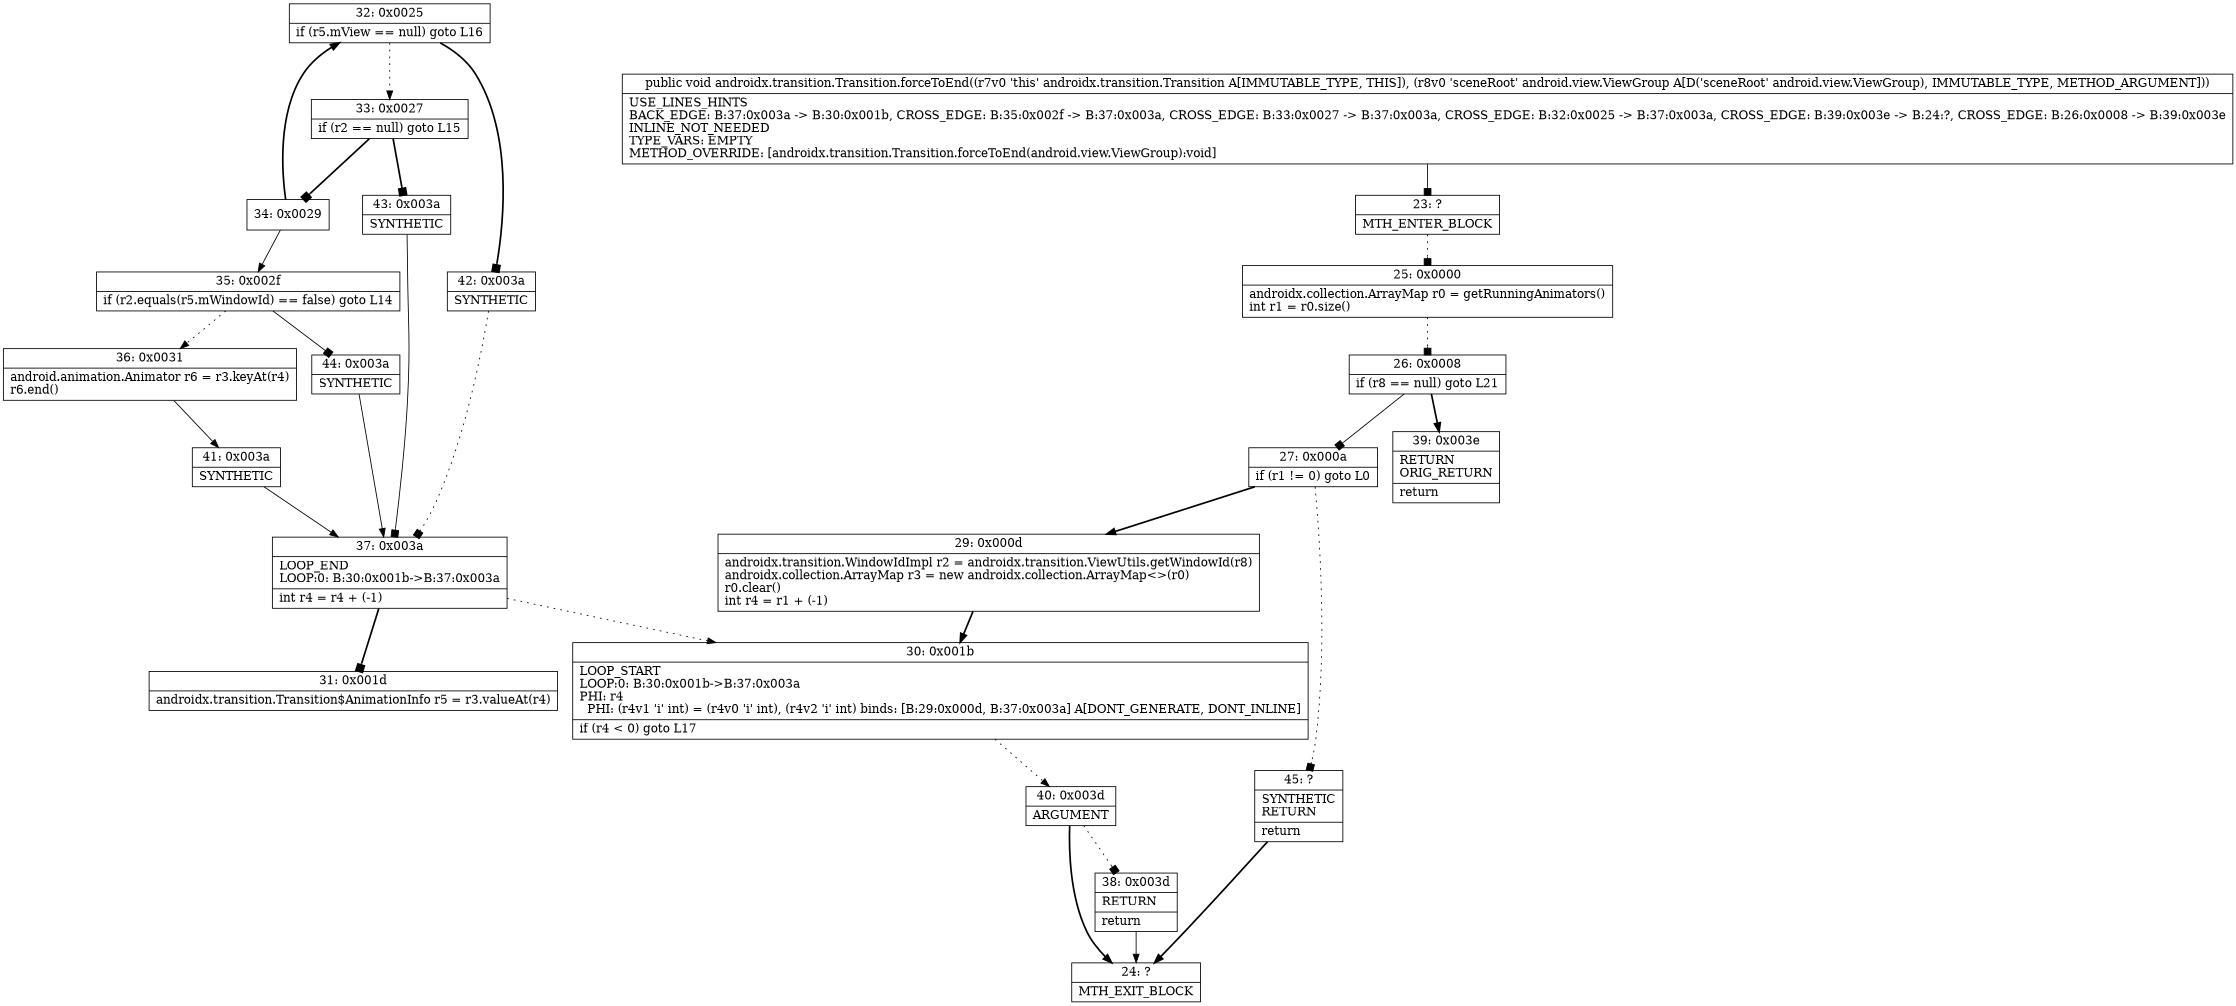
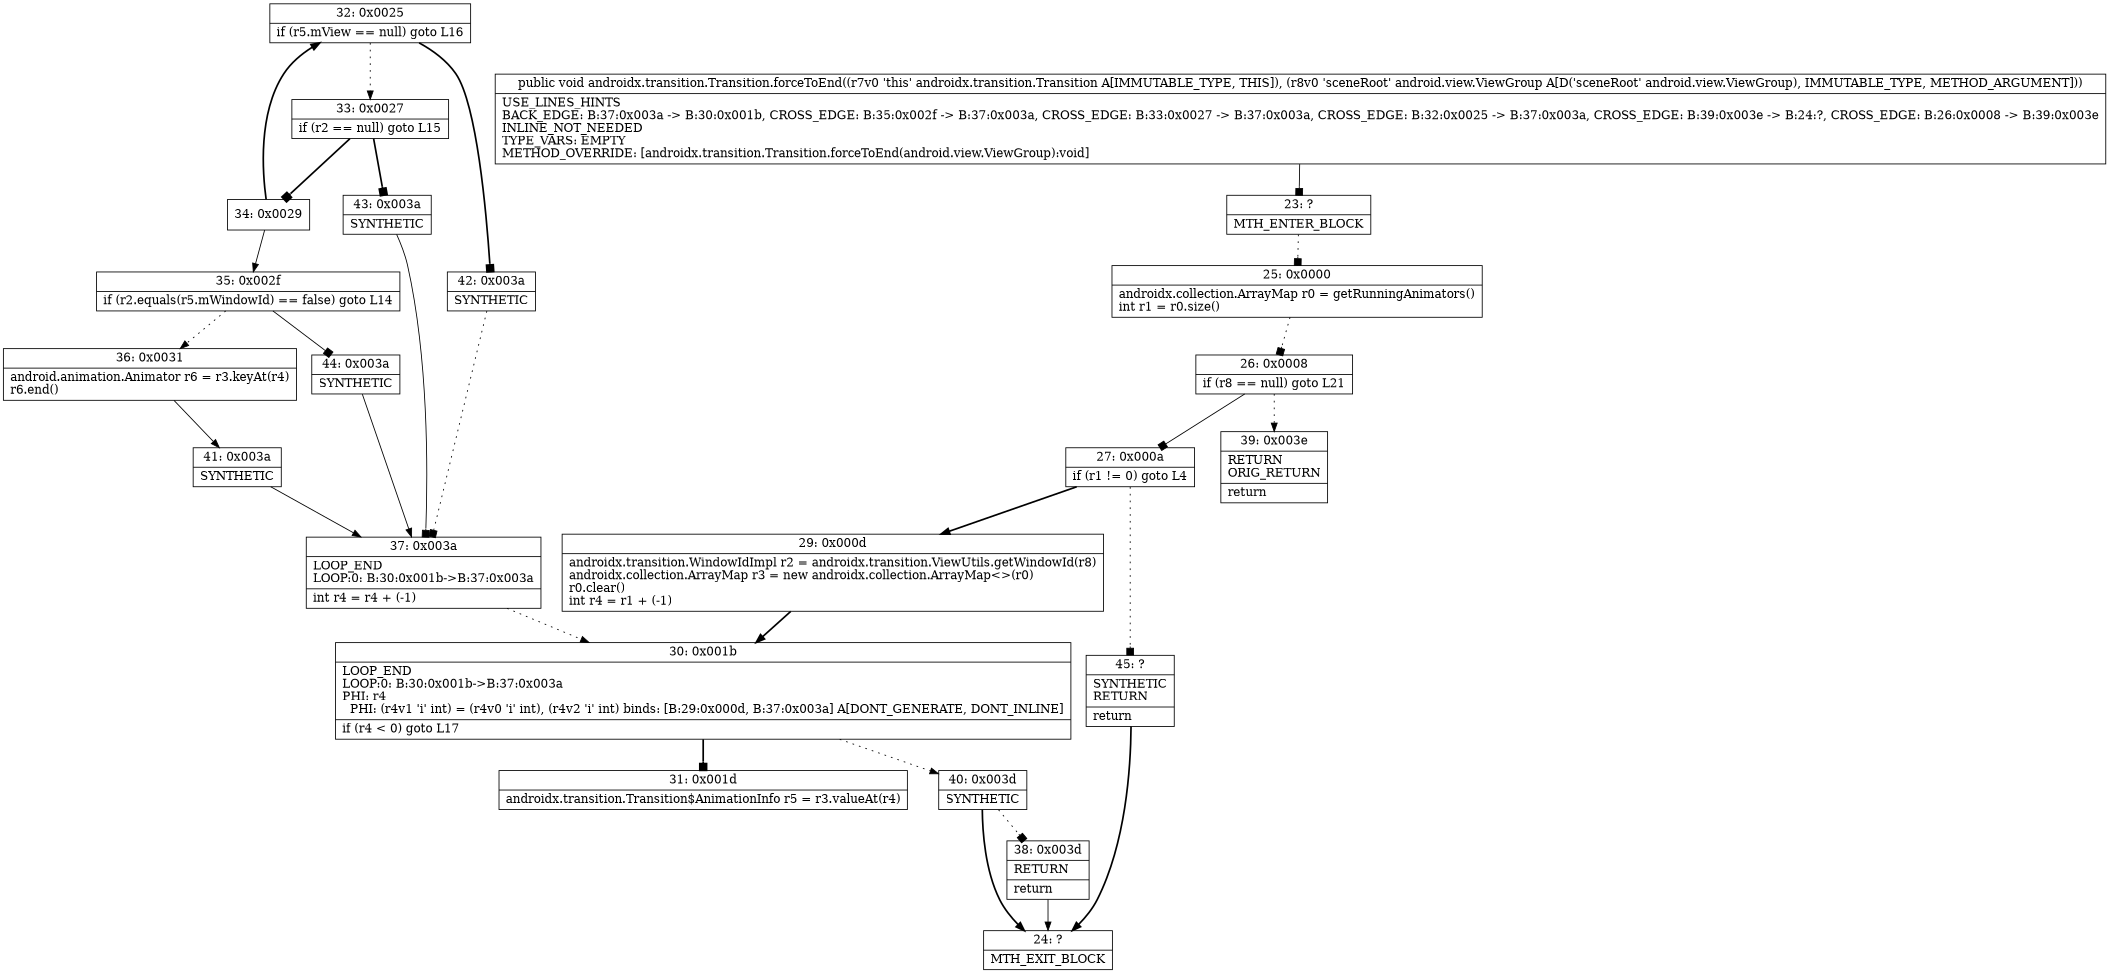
(1434, 409) -> (1274, 409)
(1313, 477) -> (1130, 477)
(370, 636) -> (703, 750)
(620, 671) -> (377, 671)
(1071, 815) -> (983, 799)
